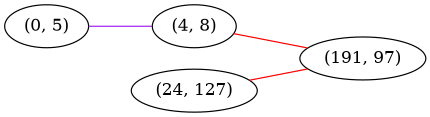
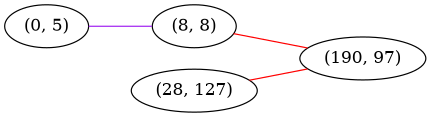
(194, 26) -> (194, 26)
(363, 58) -> (363, 58)
(194, 91) -> (194, 91)
